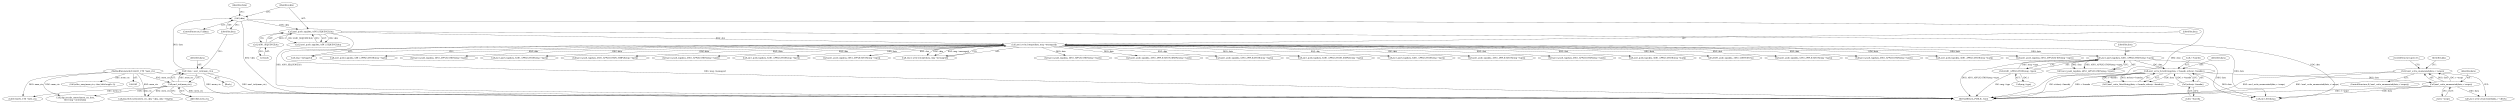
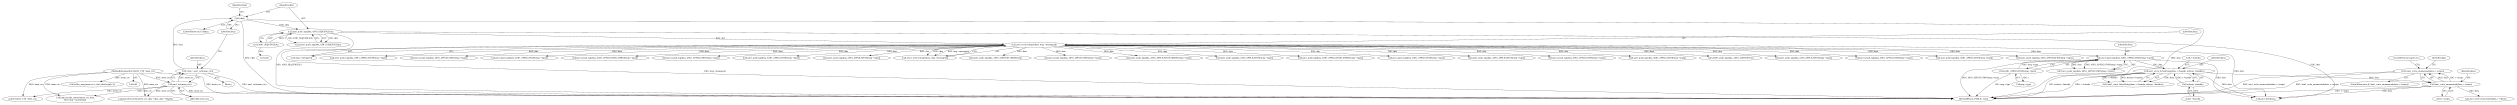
(265, 52) -> none
none -> (995, 58)
(2470, 76) -> (2422, 80)
